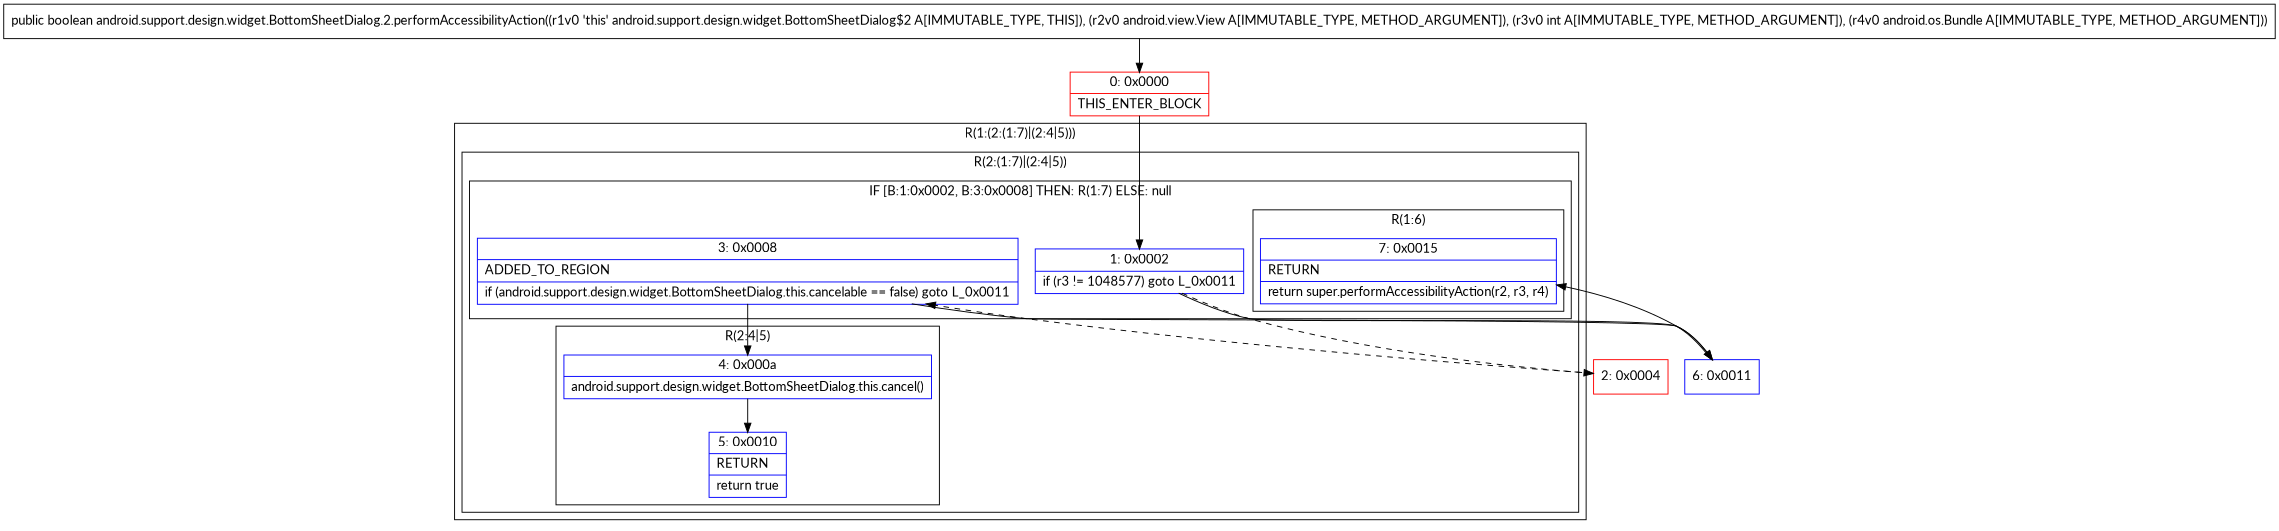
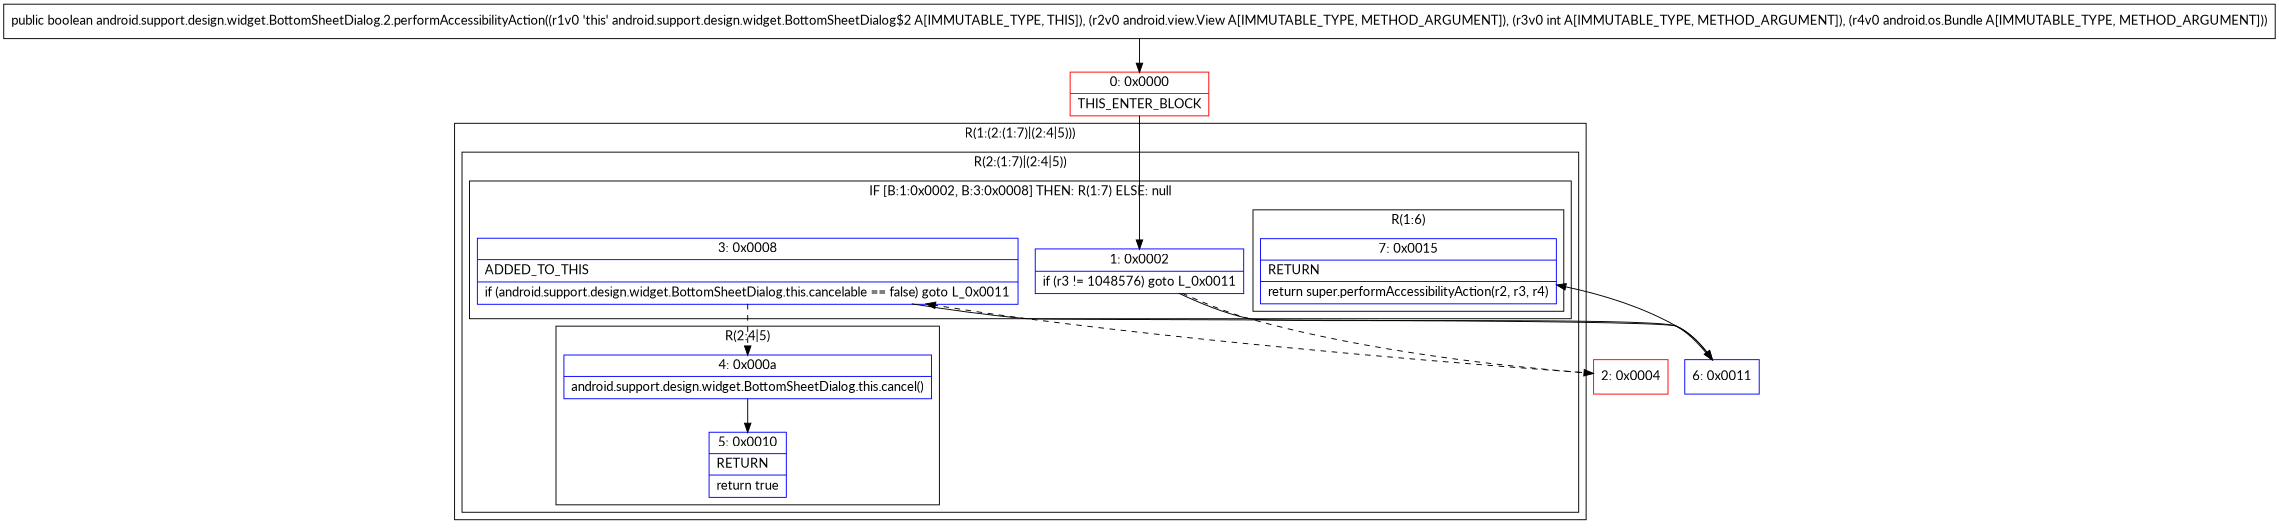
(548, 270) -> (537, 270)
(1139, 282) -> (1139, 282)
(748, 332) -> (748, 332)
